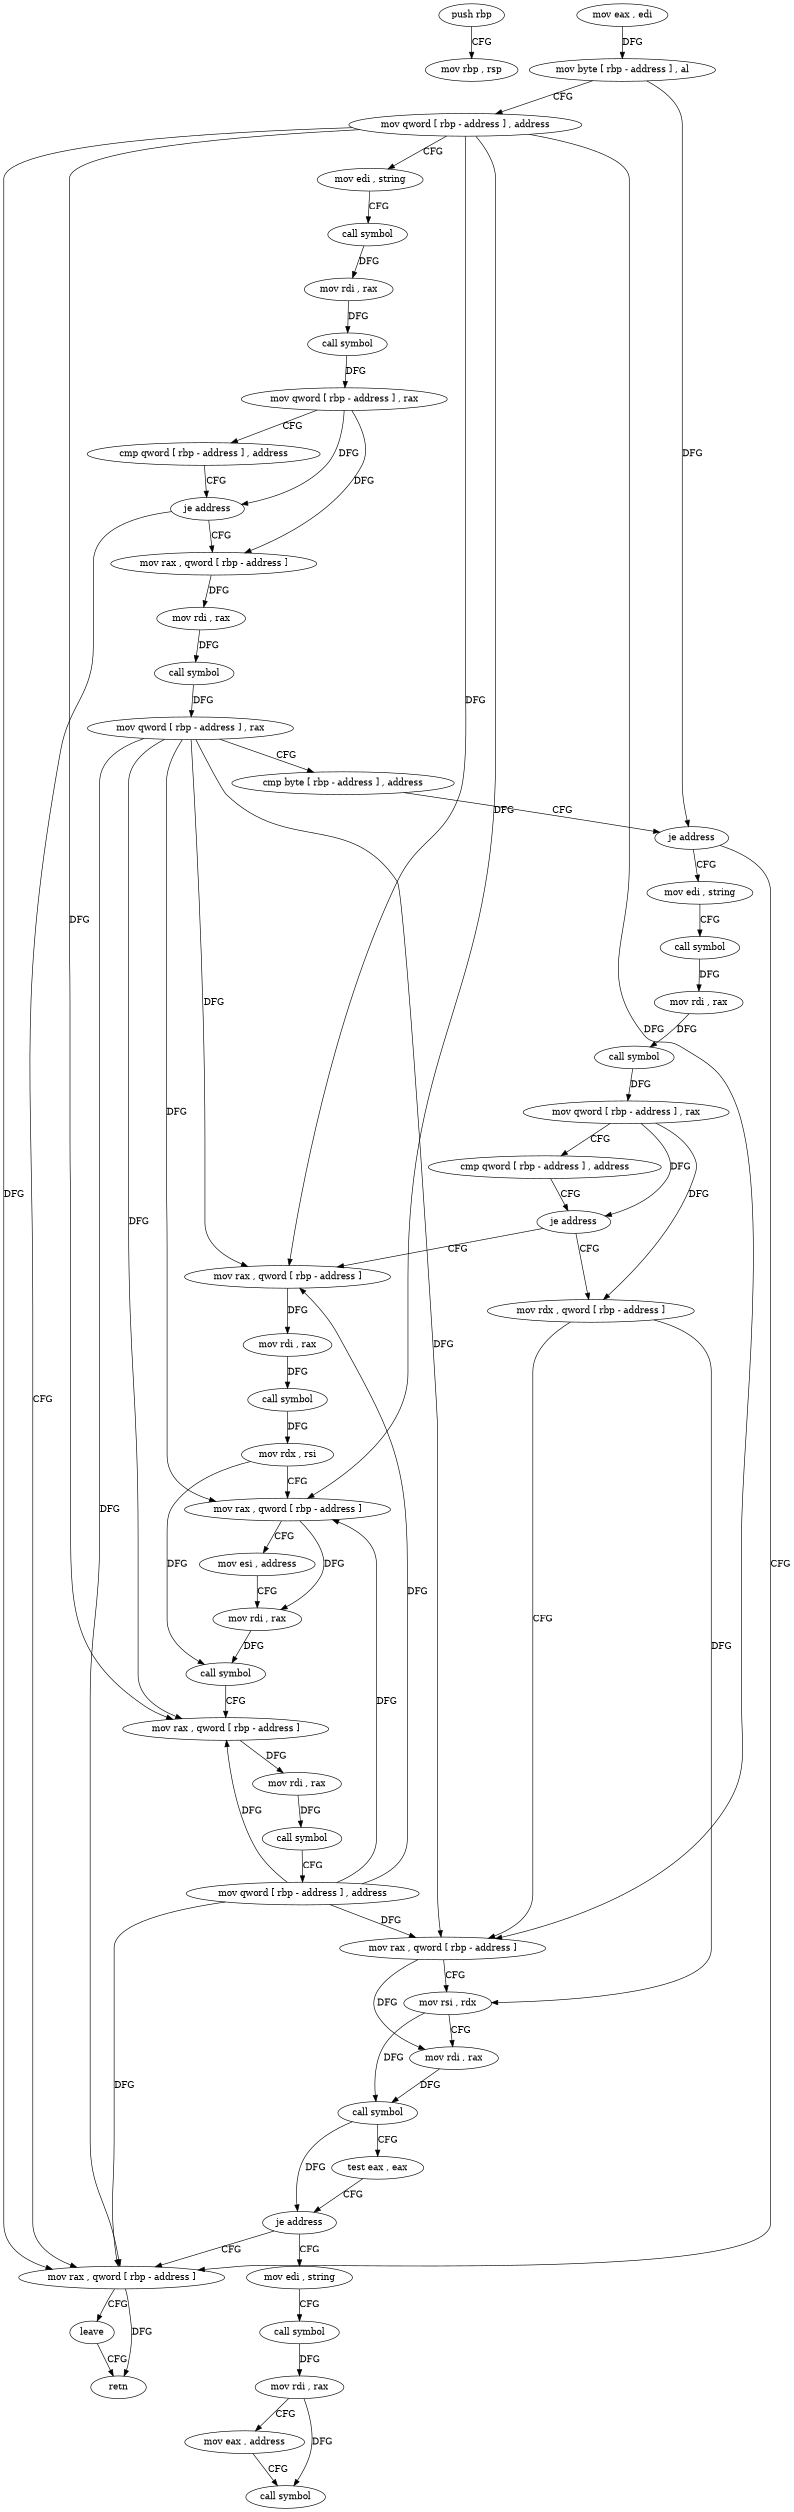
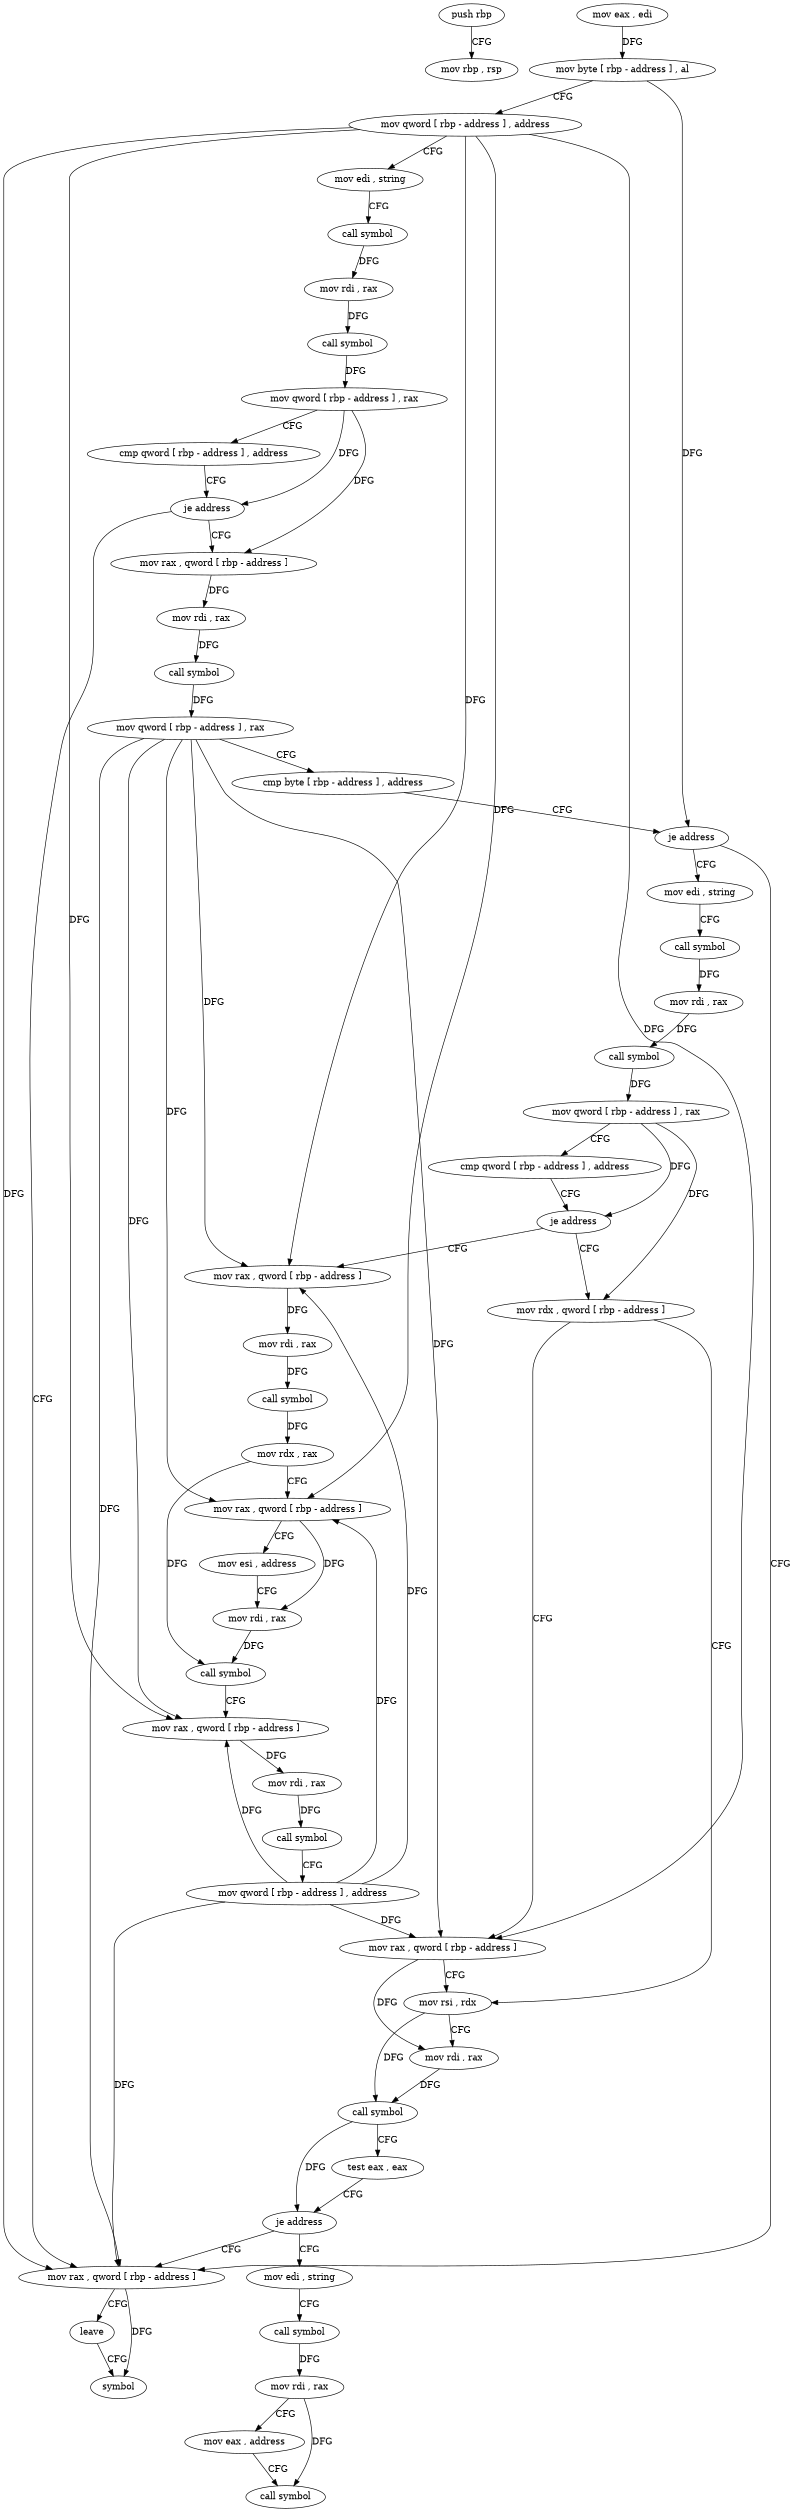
(288, 1455) -> (288, 1455)
(722, 1647) -> (722, 1647)
(119, 2387) -> (119, 2387)
